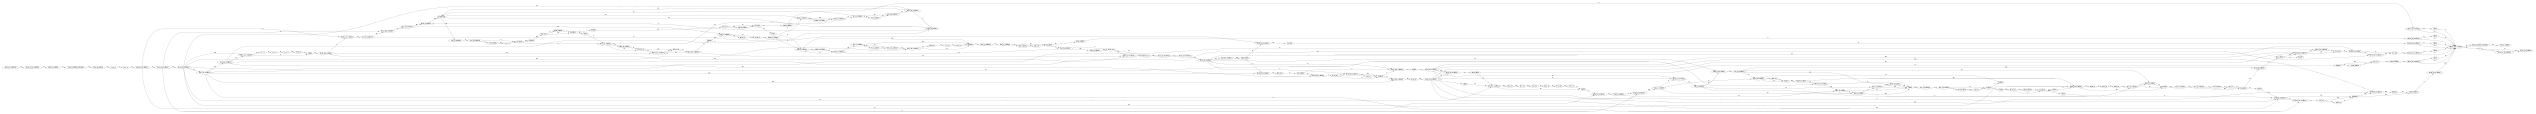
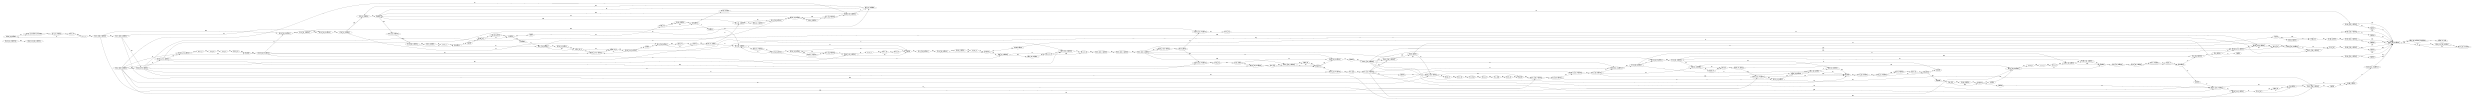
(2505, 45) -> (2442, 41)
(43, 68) -> (49, 37)
(173, 68) -> (131, 52)
